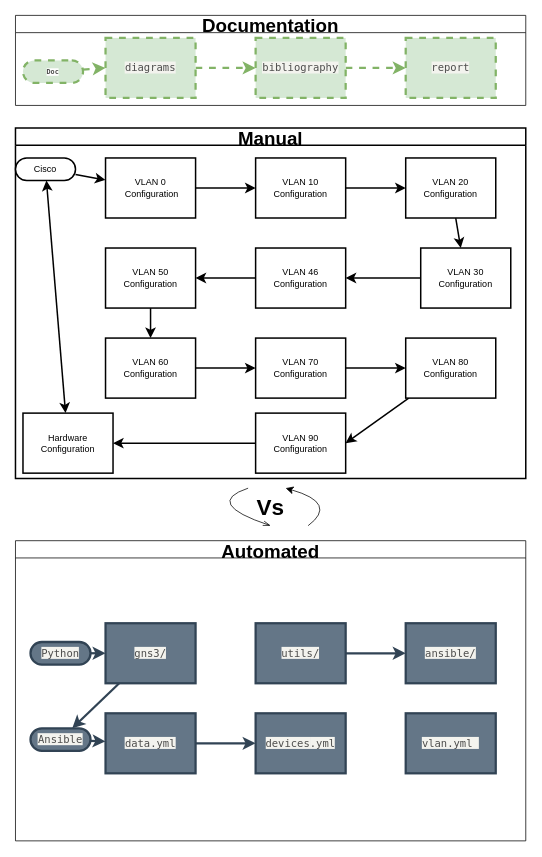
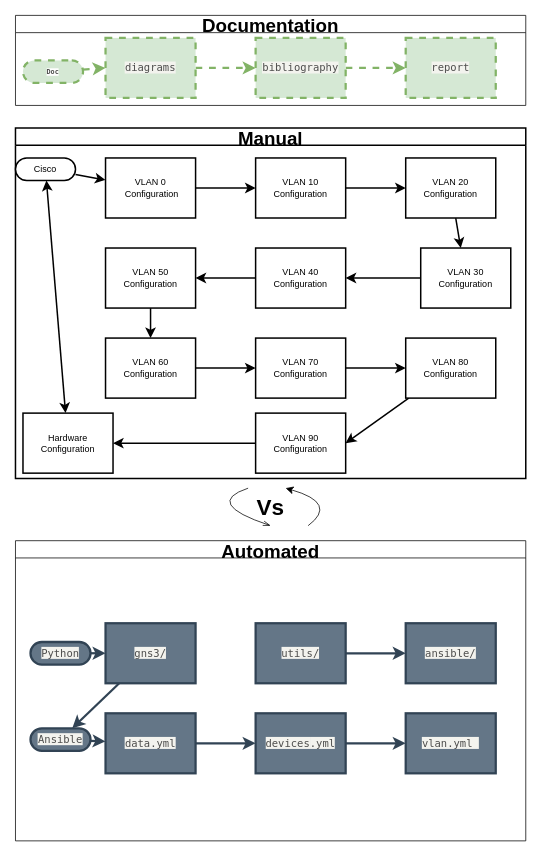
(300, 278) -> (300, 278)
none -> (372, 743)
